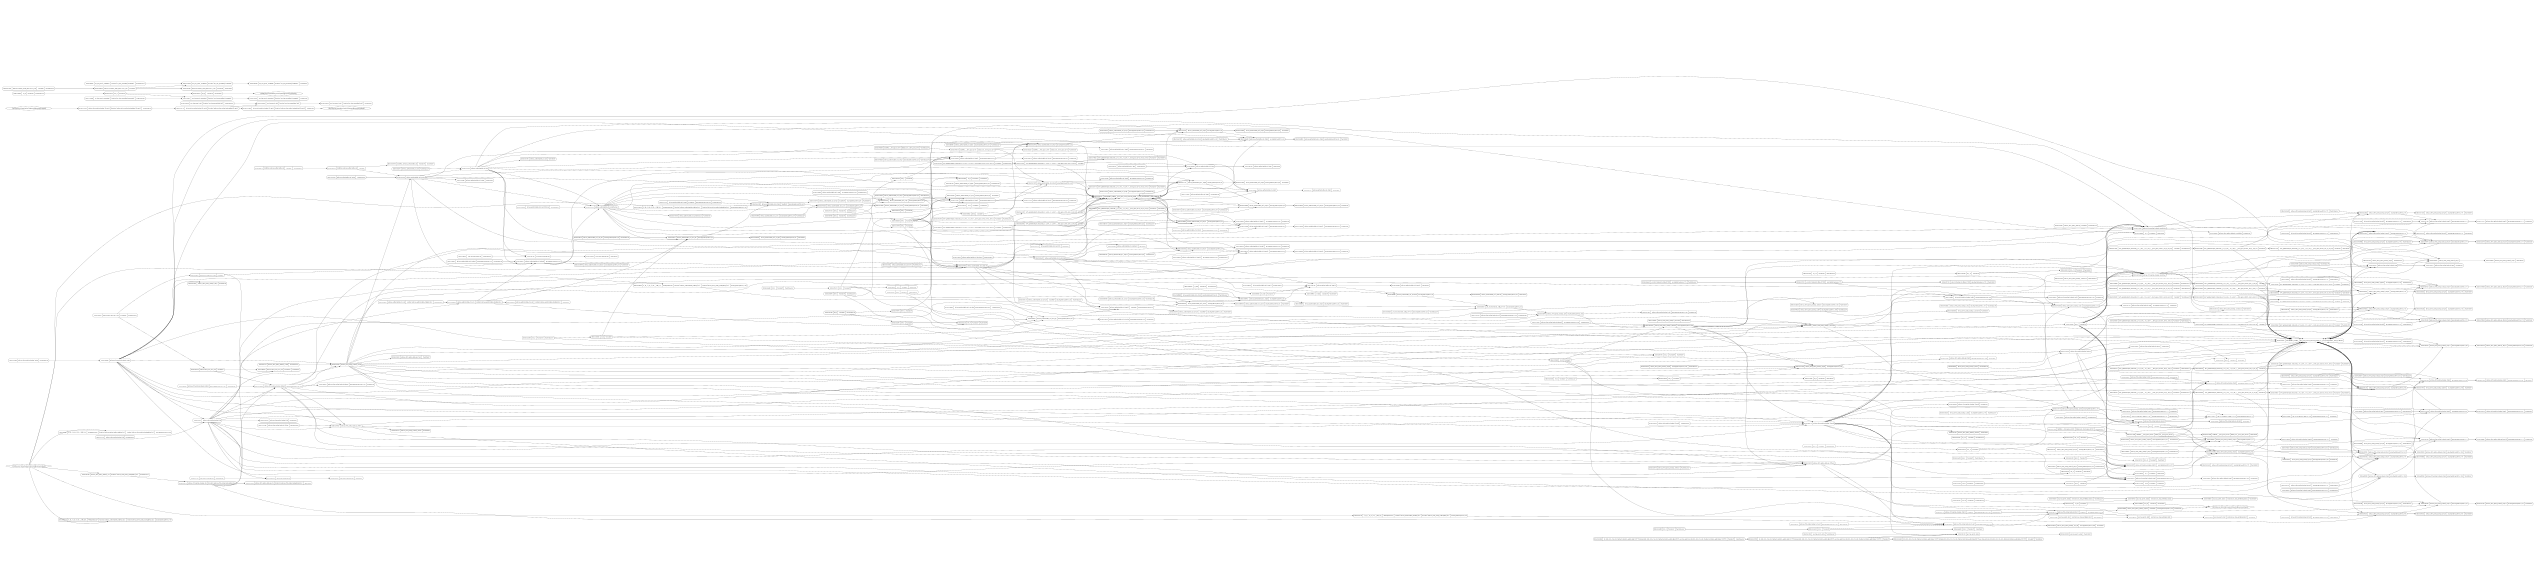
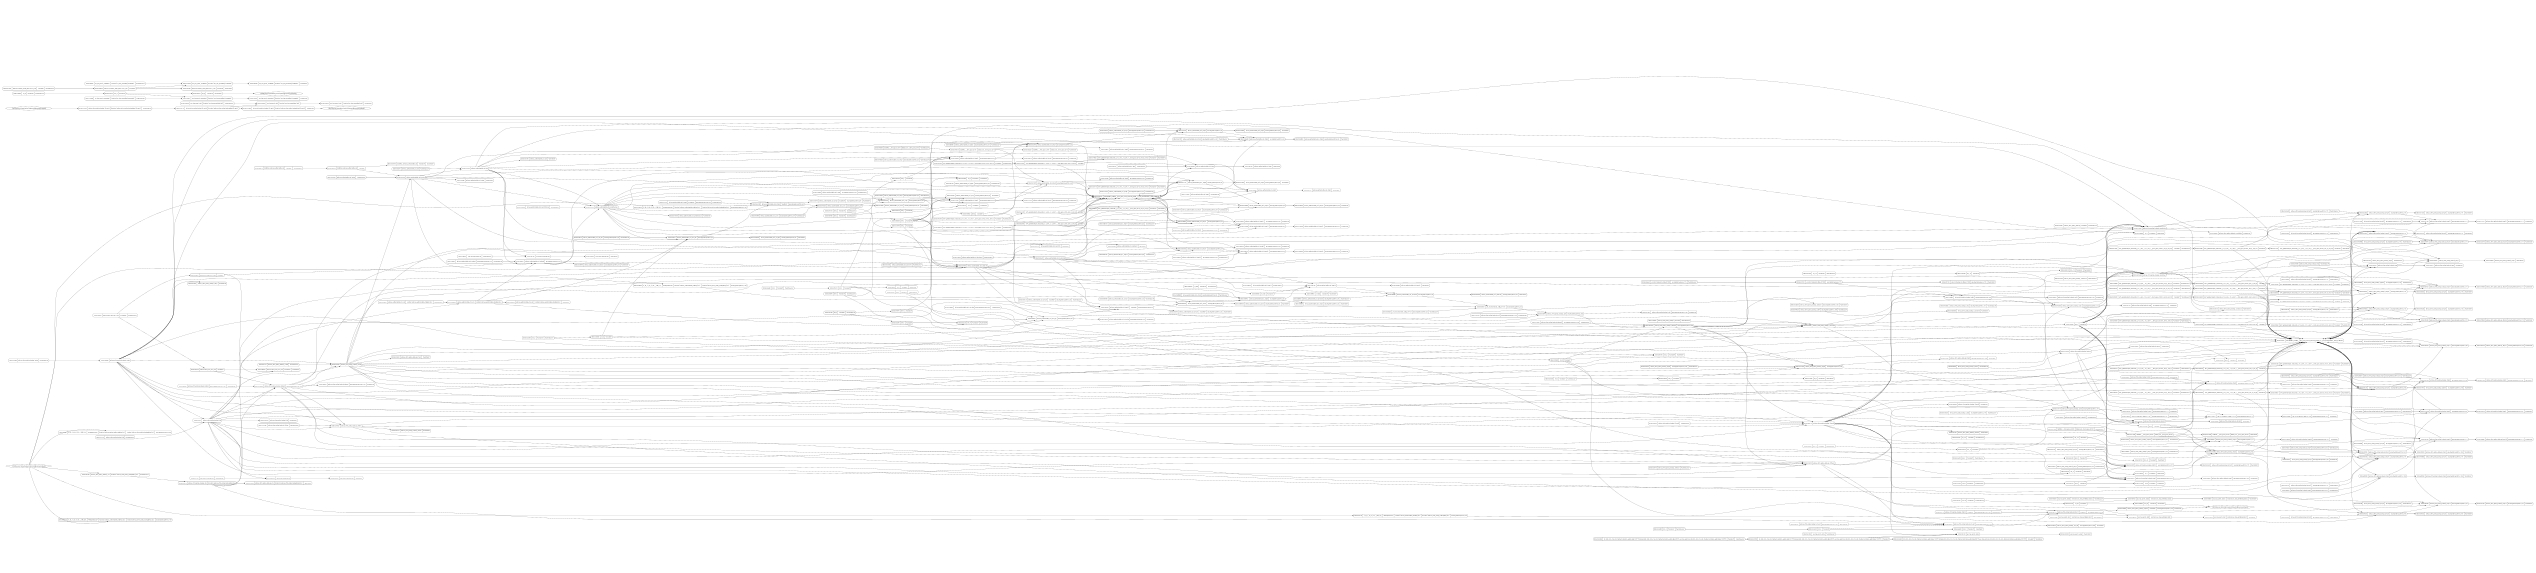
none -> (1322, 299)
